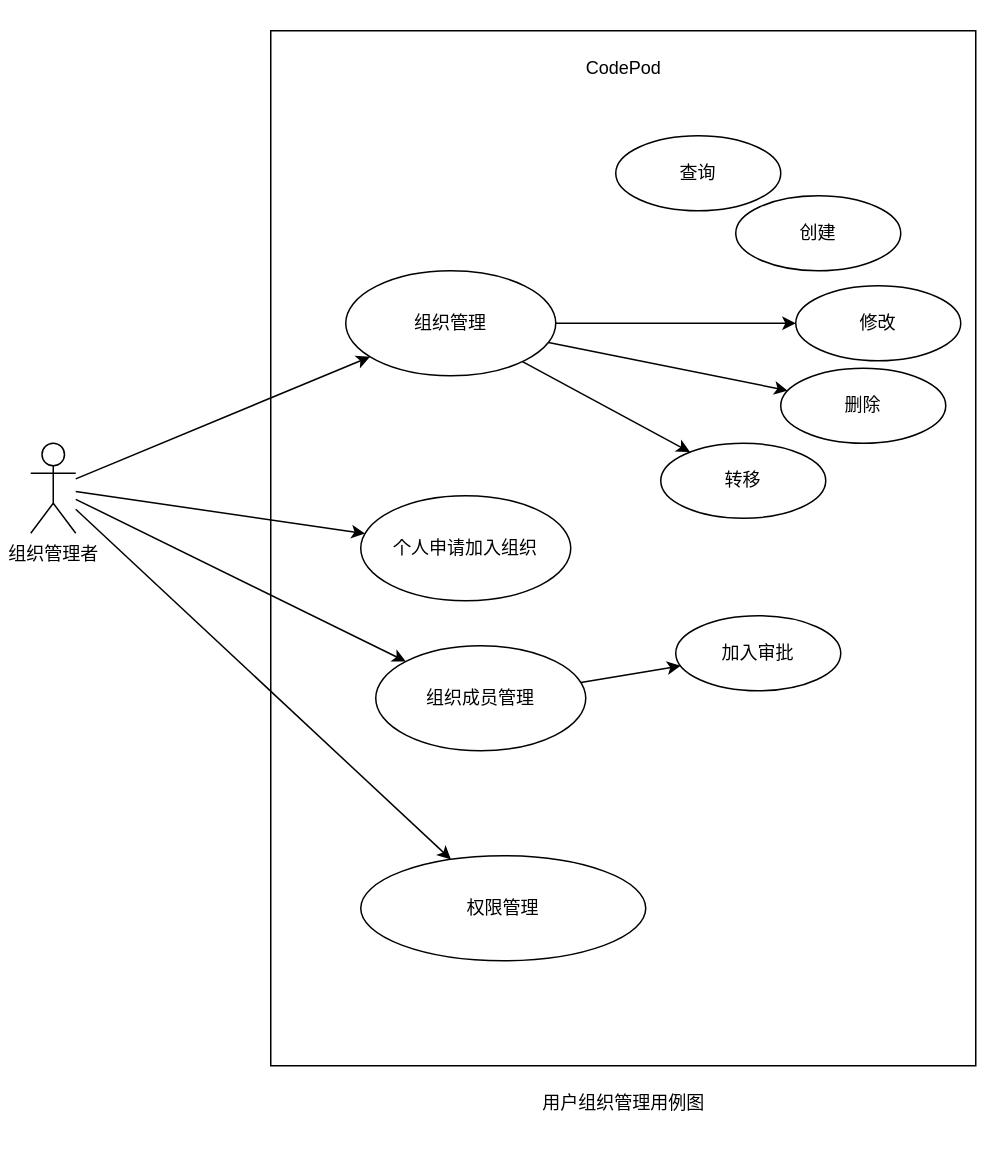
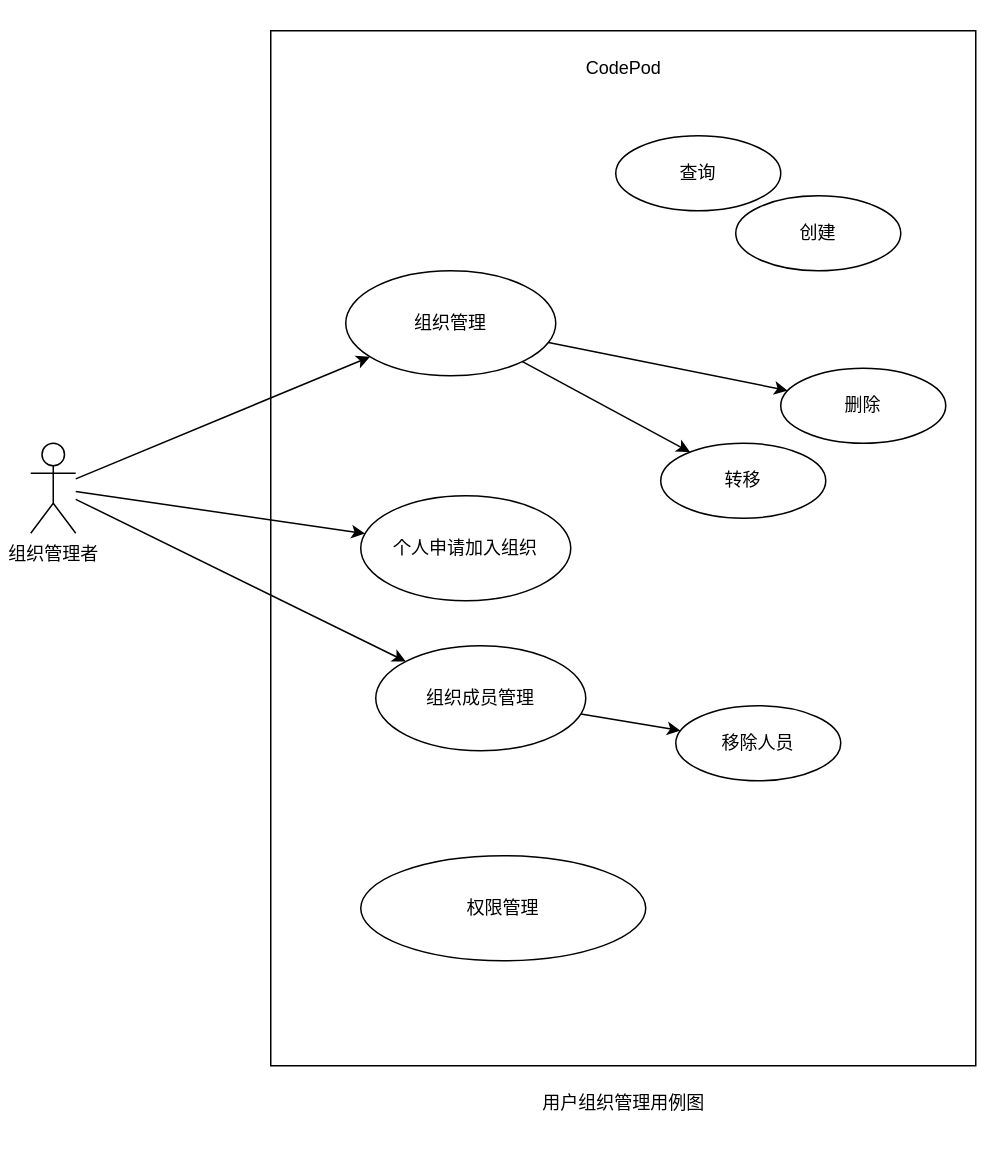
(671, 323) -> none
(878, 323) -> none
(758, 653) -> none
(626, 675) -> none
(259, 681) -> none
none -> (626, 721)
none -> (758, 743)
